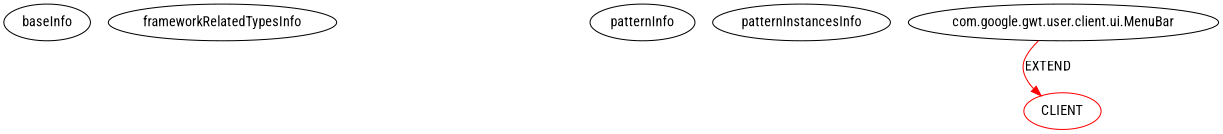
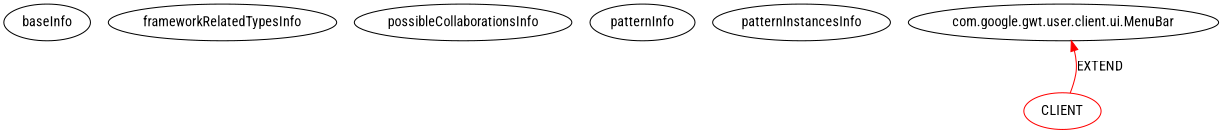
none -> (463, 22)
(1023, 64) -> (1076, 72)
